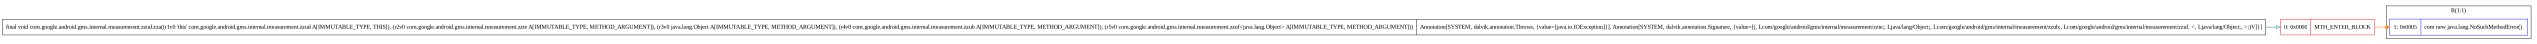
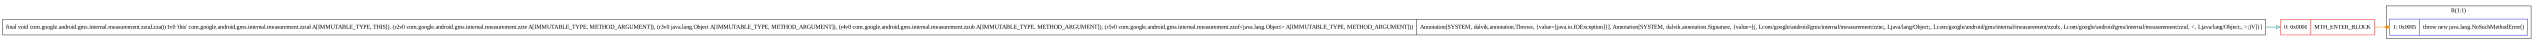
(2473, 27) -> (2474, 27)
